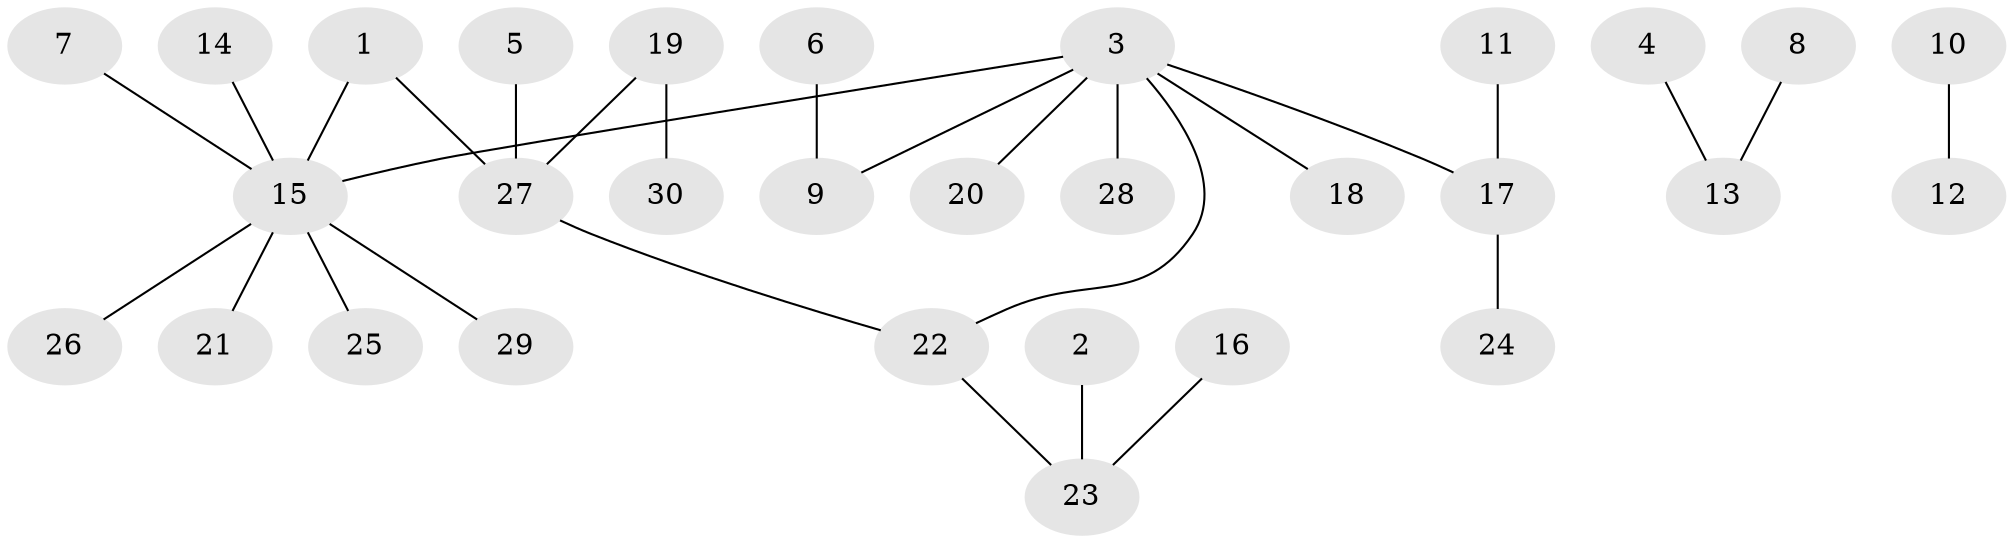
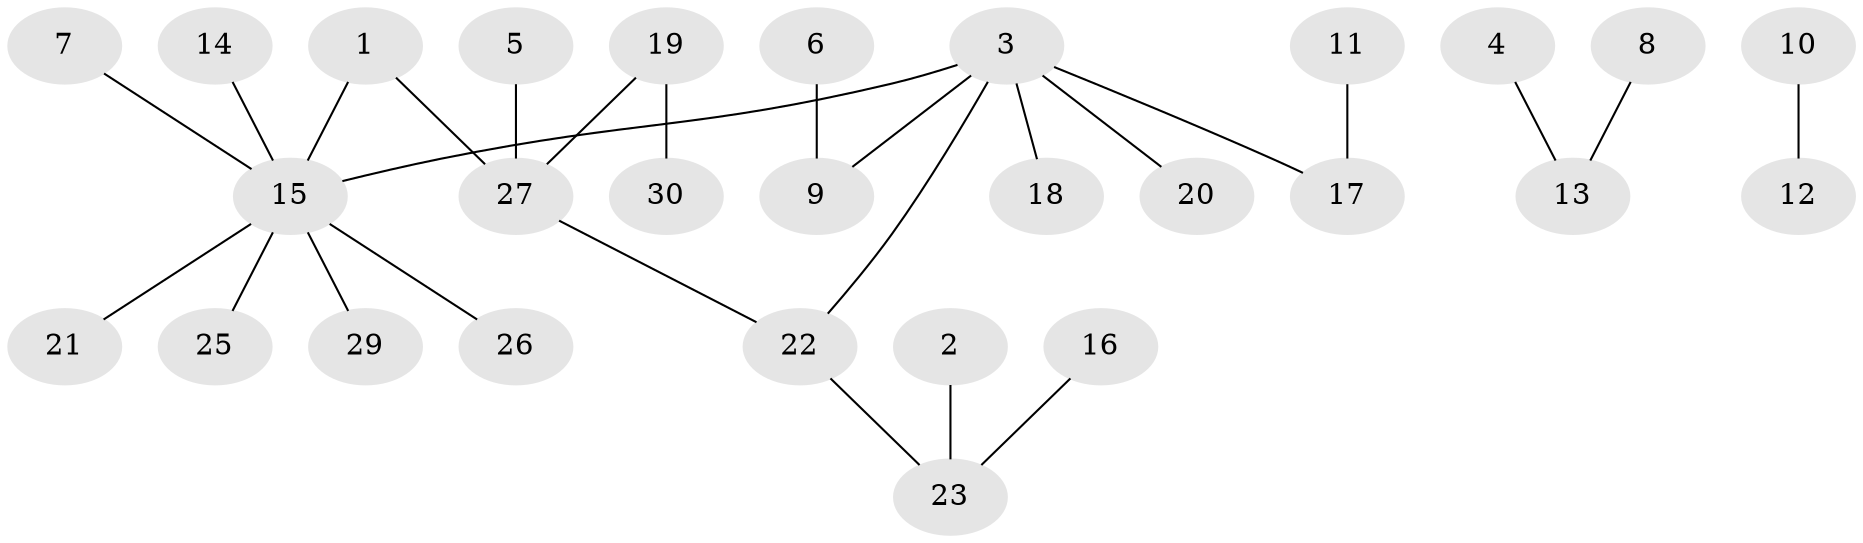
(1118, 196) -> none
(1498, 347) -> none
